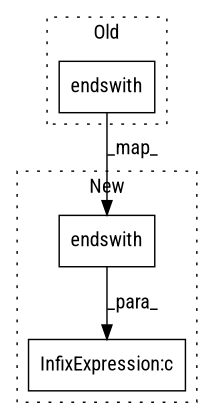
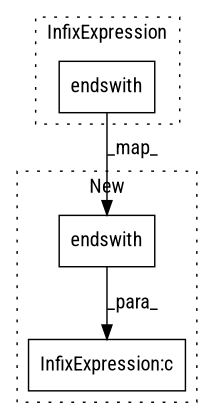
(107, 34) -> (108, 34)
